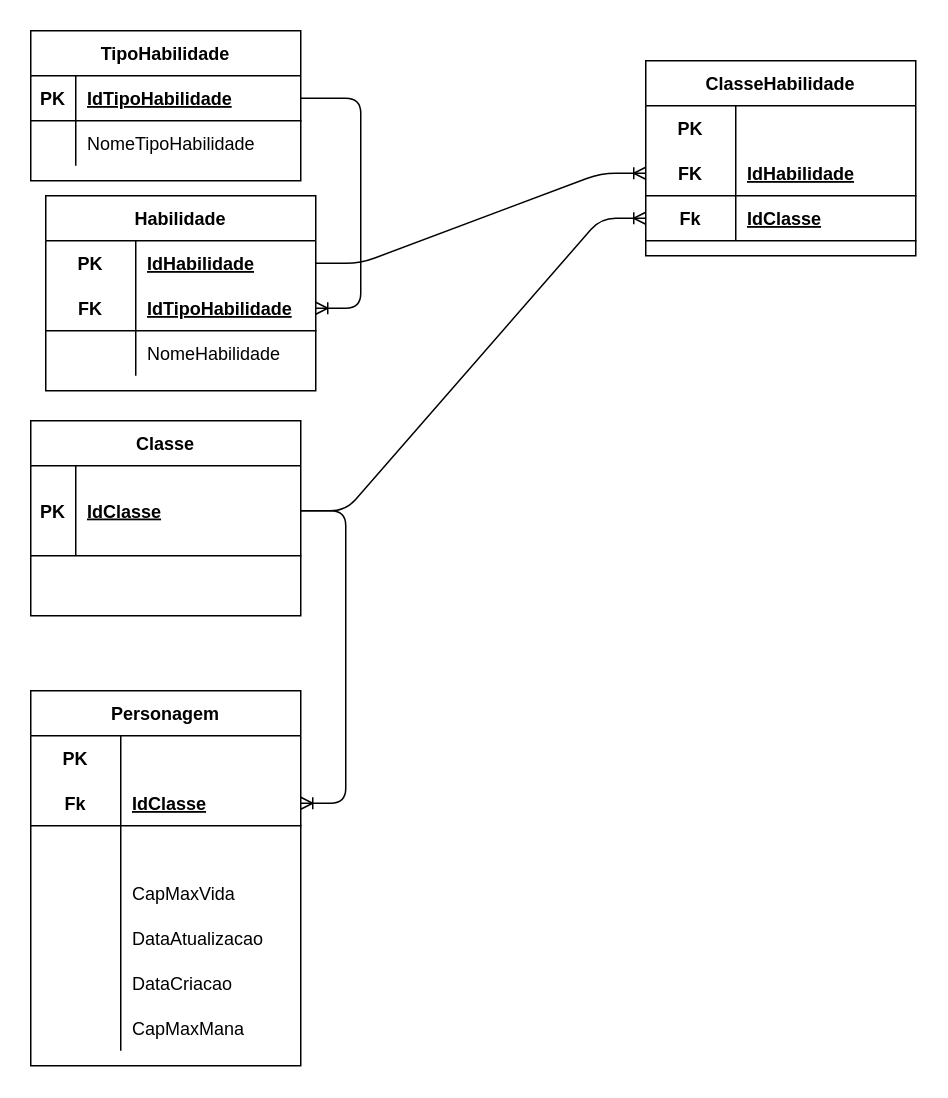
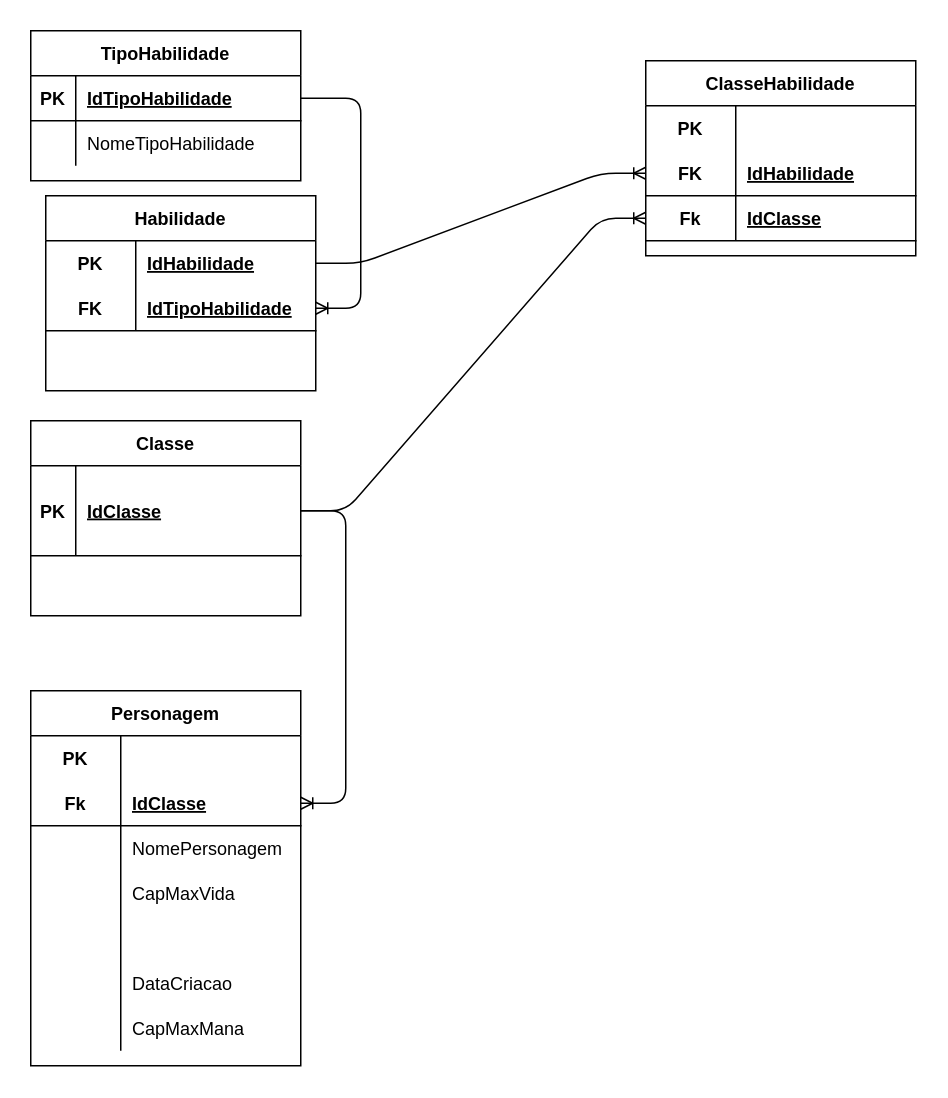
(226, 353) -> none
none -> (211, 848)
(211, 938) -> none
